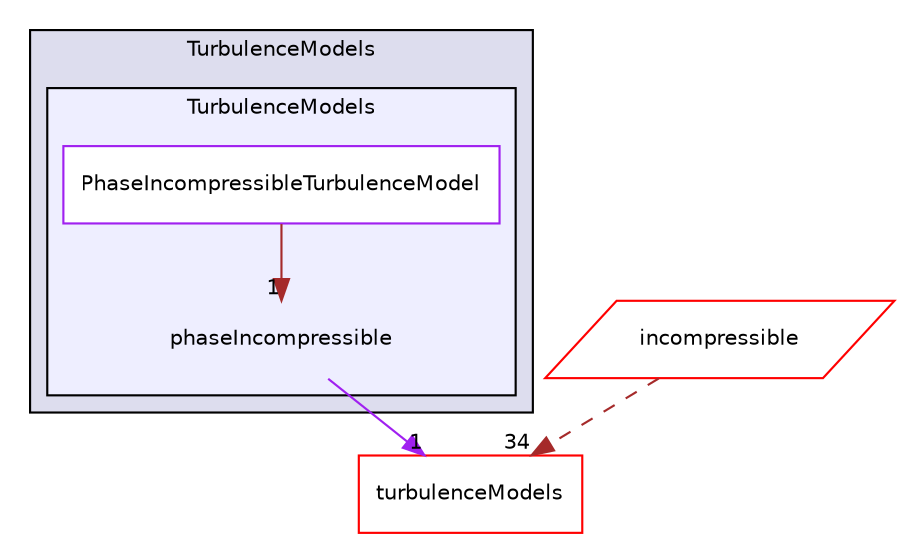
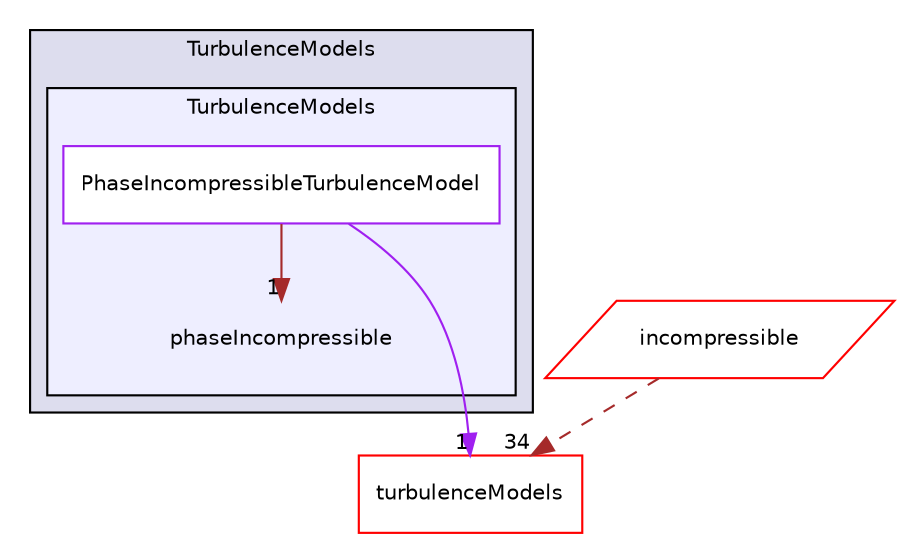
(387, 426) -> (436, 313)
